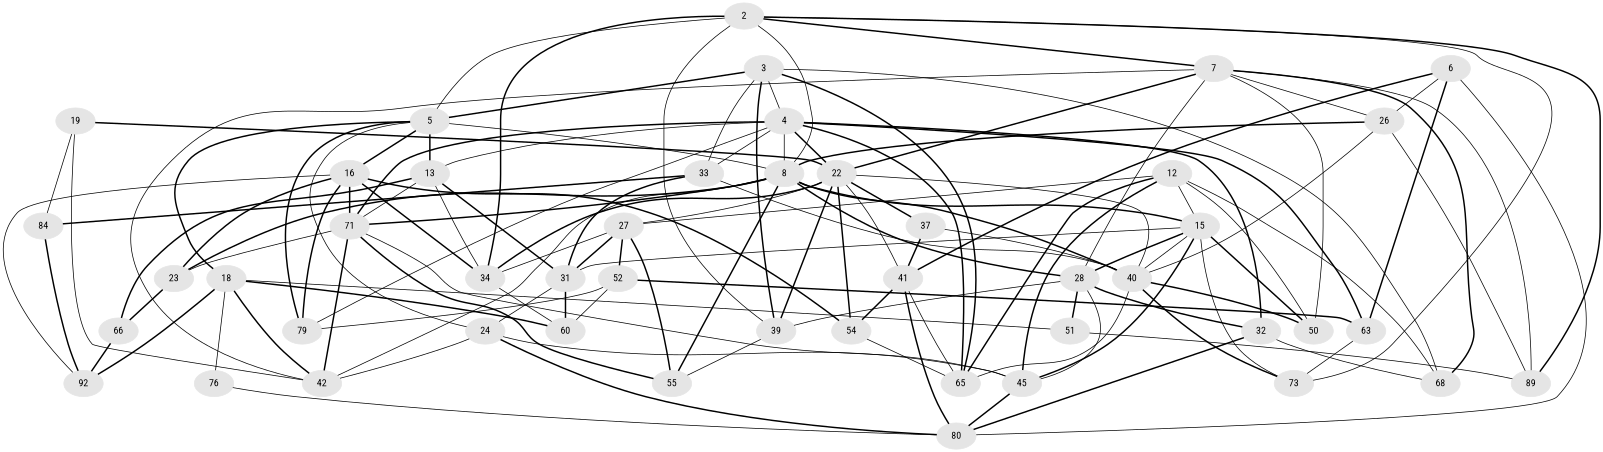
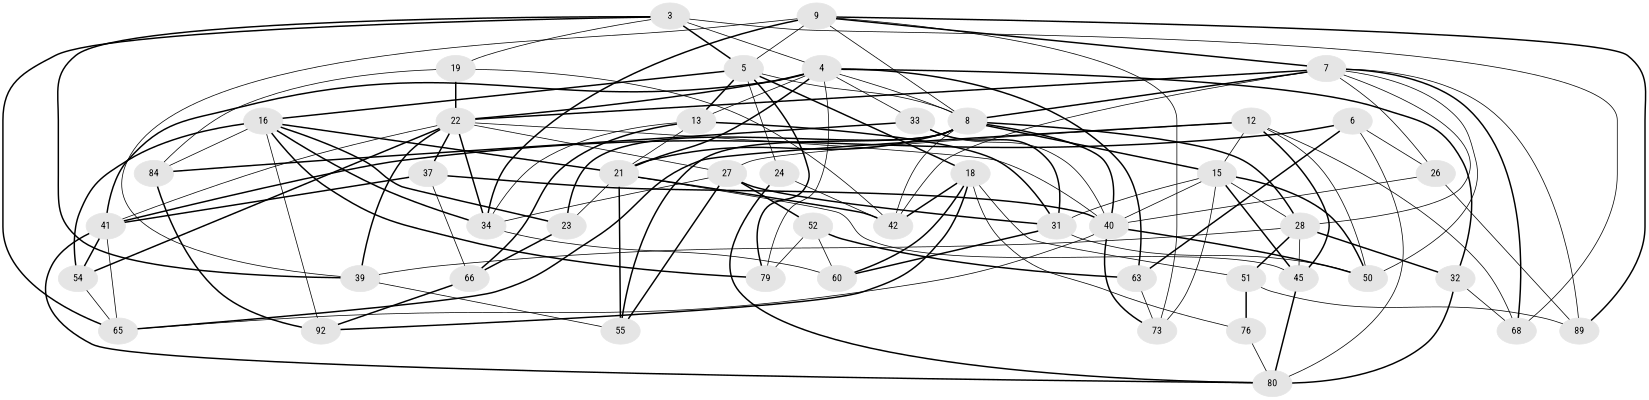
(744, 16) -> (817, 16)
(729, 116) -> (574, 33)
(1081, 132) -> (1147, 95)
none -> (209, 147)
(955, 220) -> (429, 83)
(350, 226) -> (619, 174)
none -> (449, 226)
(1032, 245) -> (837, 192)
(1139, 251) -> (1268, 206)
none -> (1246, 305)
(516, 311) -> (1246, 256)
(755, 353) -> none
